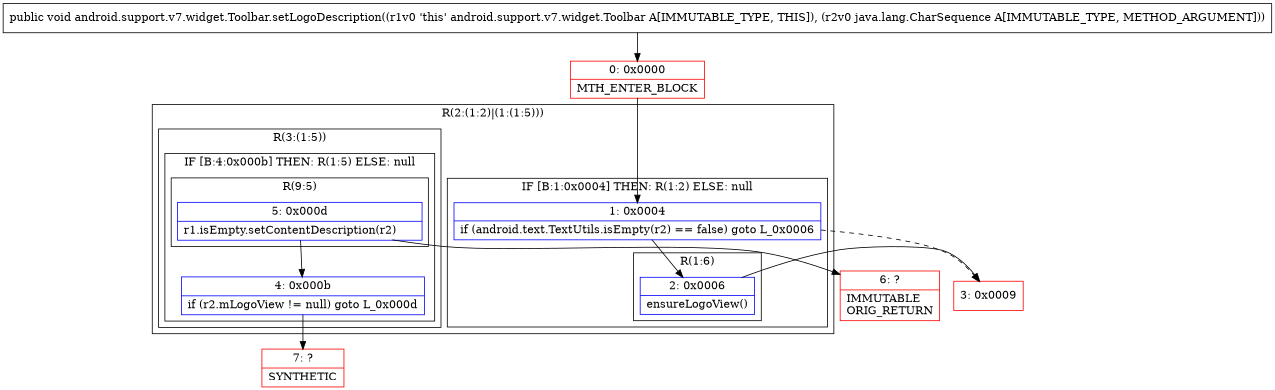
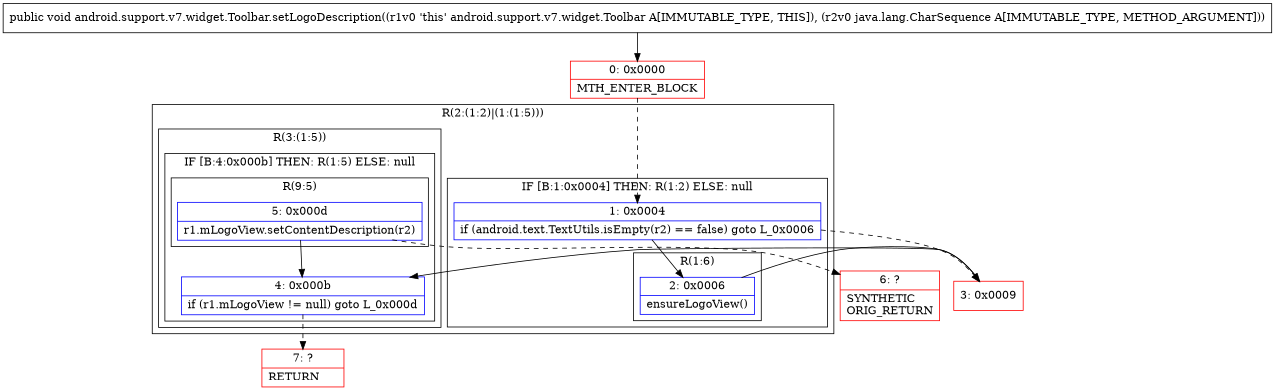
(637, 146) -> (637, 146)
(290, 230) -> (300, 230)
(614, 248) -> (603, 248)
none -> (776, 248)
(884, 299) -> (881, 299)
(303, 305) -> (303, 305)
(303, 328) -> (303, 328)
(303, 377) -> (294, 377)
